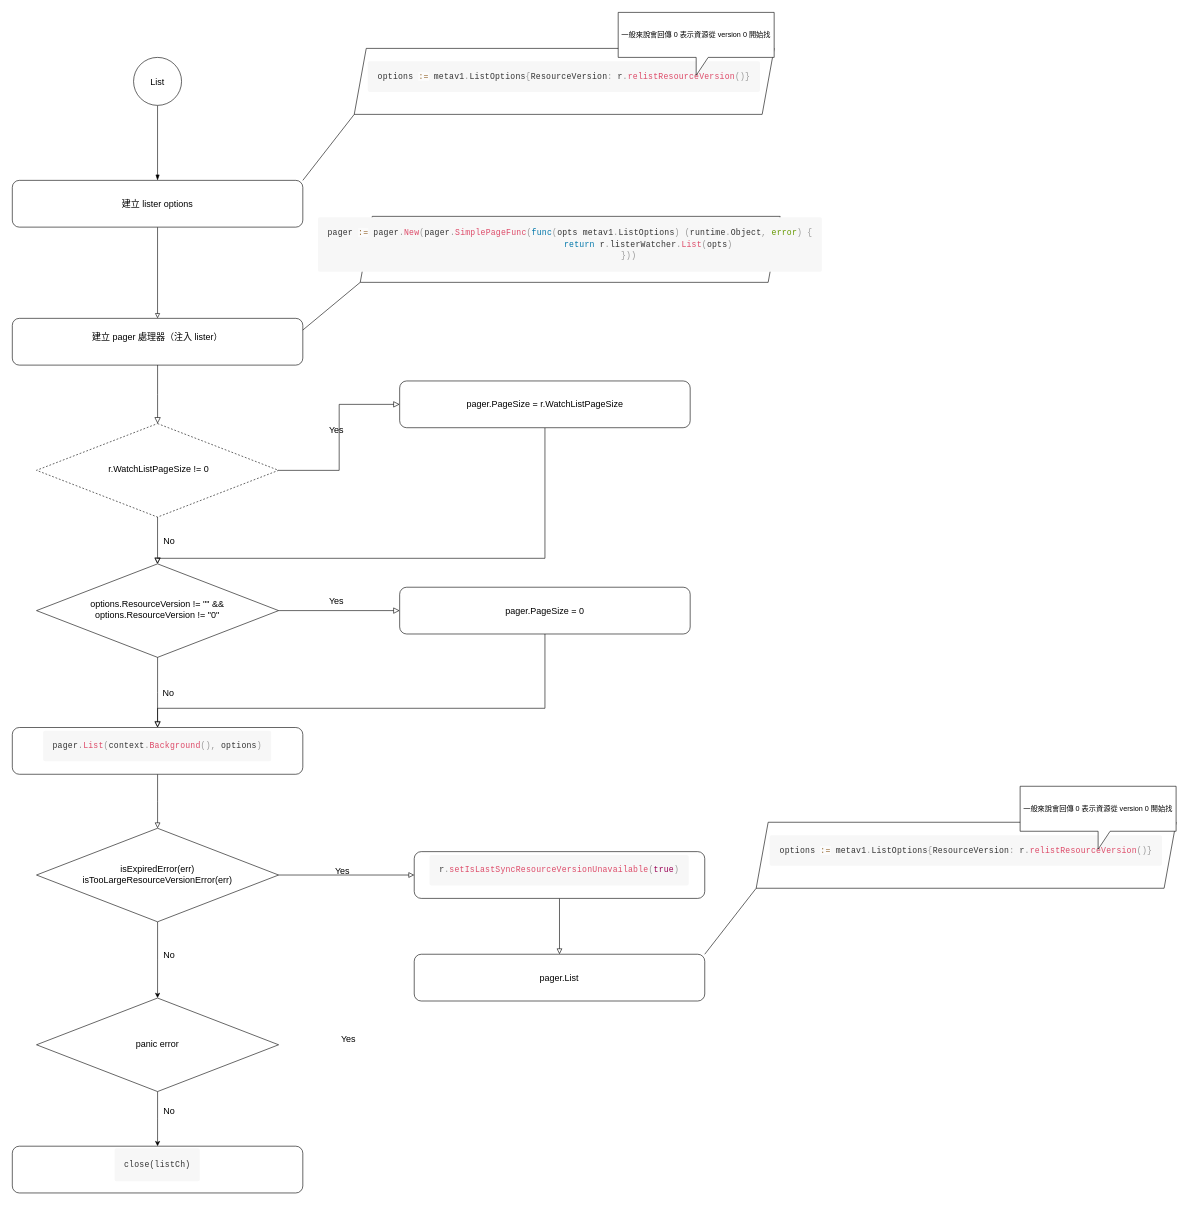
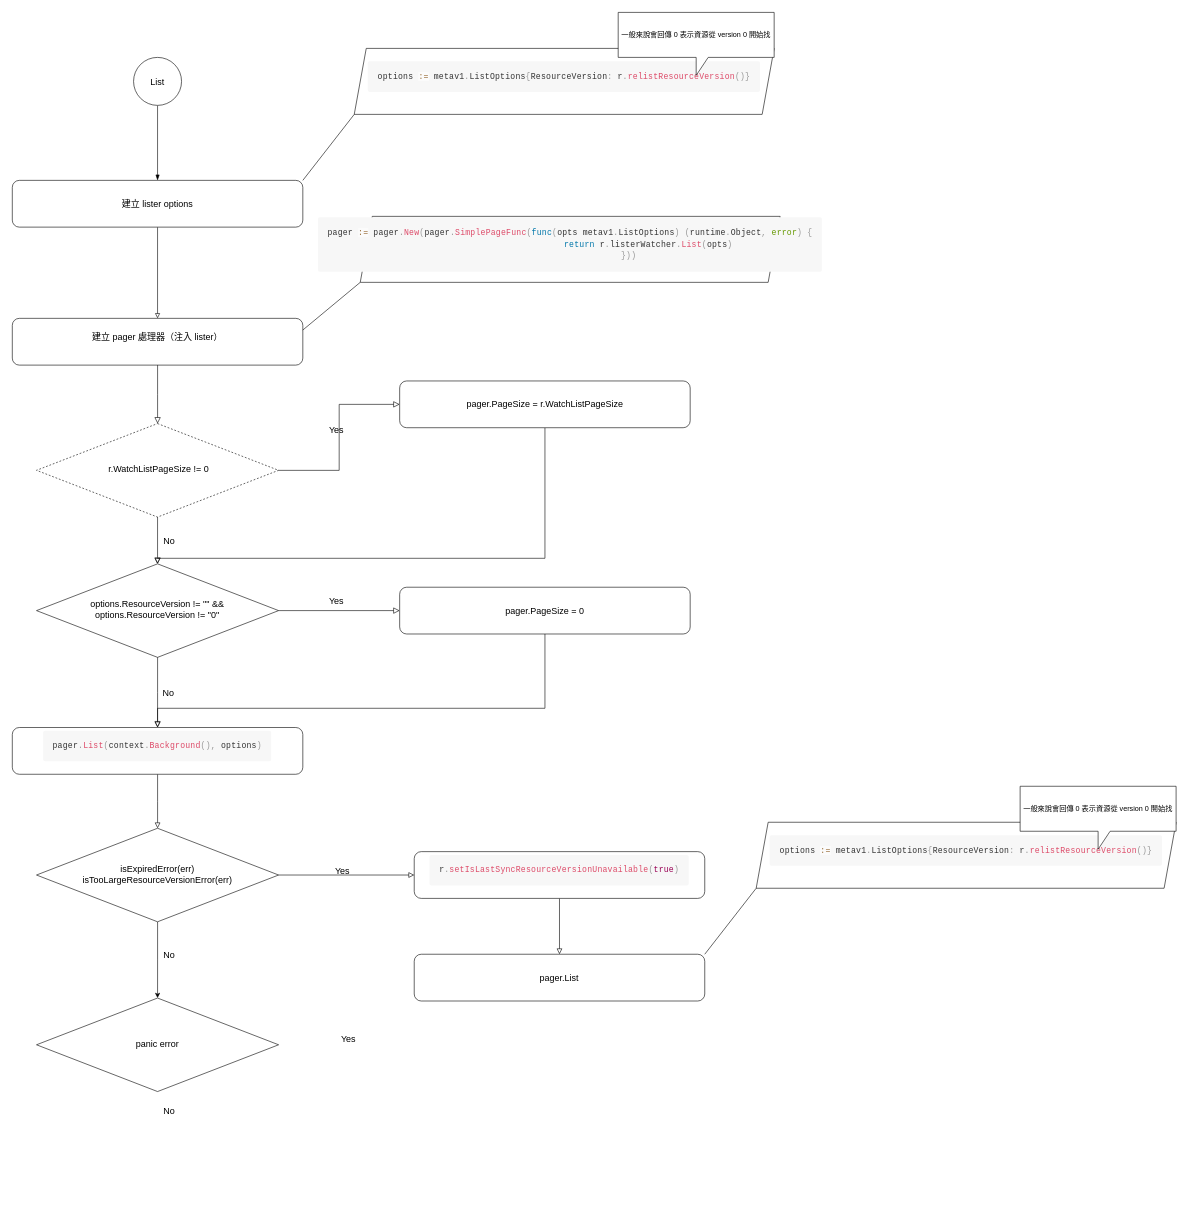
(158, 1117) -> none
(158, 1170) -> none
